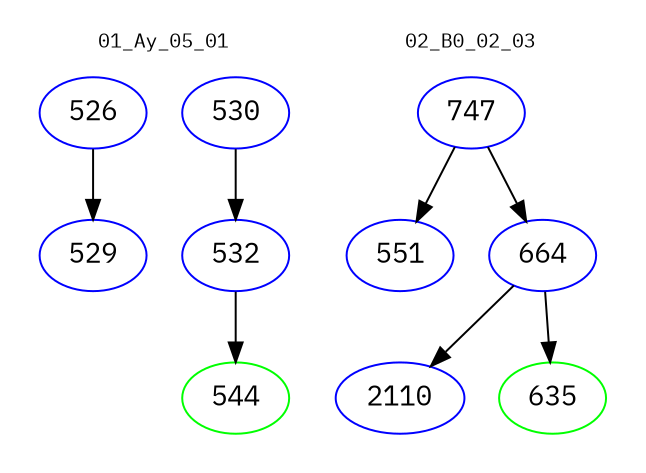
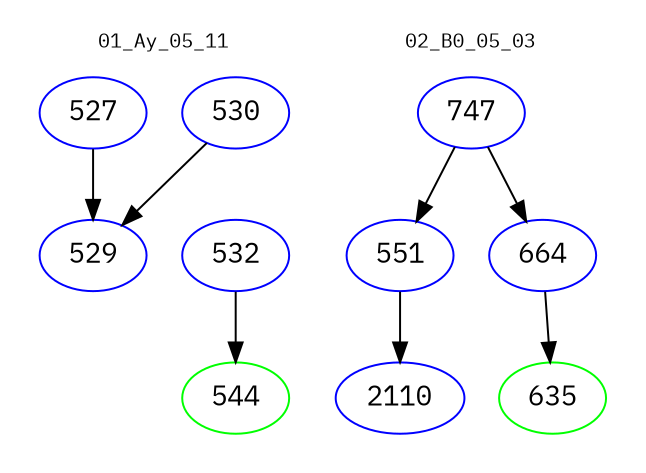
(164, 43) -> (164, 43)
(471, 43) -> (471, 43)
(93, 113) -> (93, 113)
(236, 174) -> (172, 177)
(480, 319) -> (400, 317)
